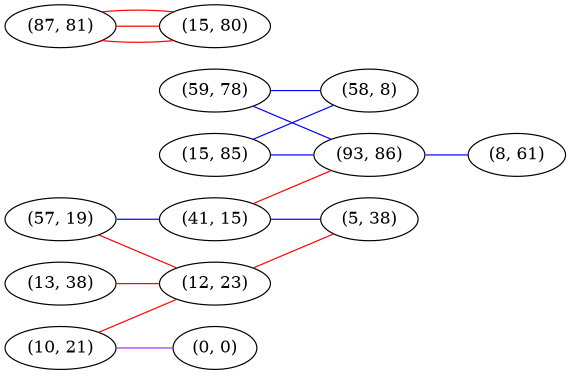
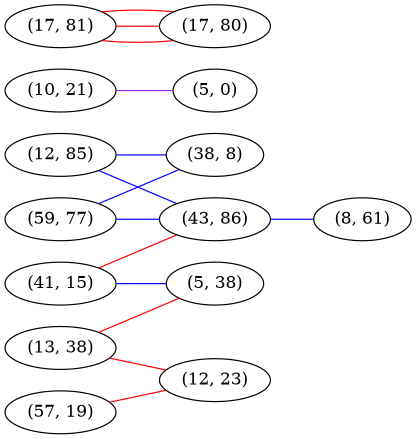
(61, 26) -> (61, 26)
(215, 26) -> (215, 26)
(215, 91) -> (61, 219)
(369, 91) -> (215, 155)
(215, 155) -> (61, 155)
(369, 155) -> (215, 219)
(138, 219) -> none
(293, 251) -> (139, 315)
(138, 316) -> none
(215, 348) -> (215, 91)
